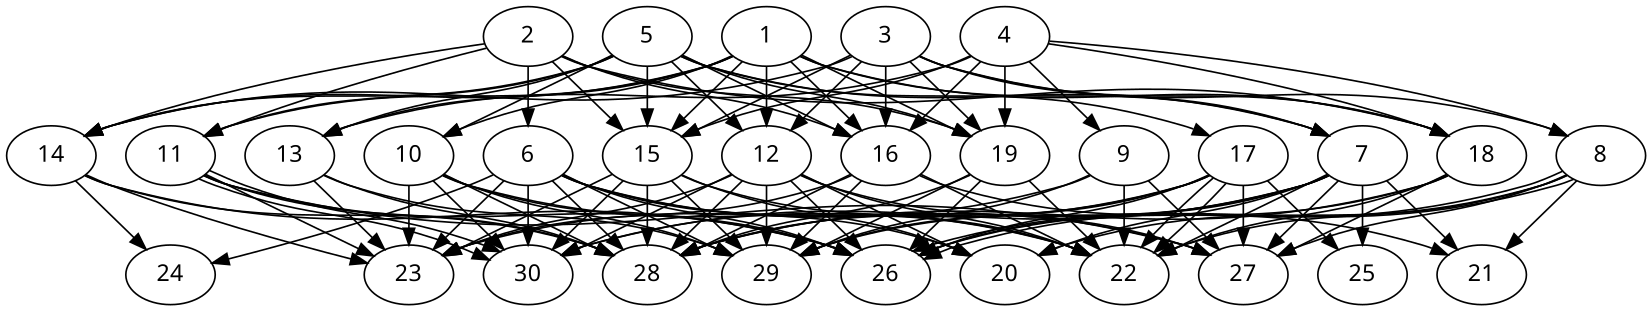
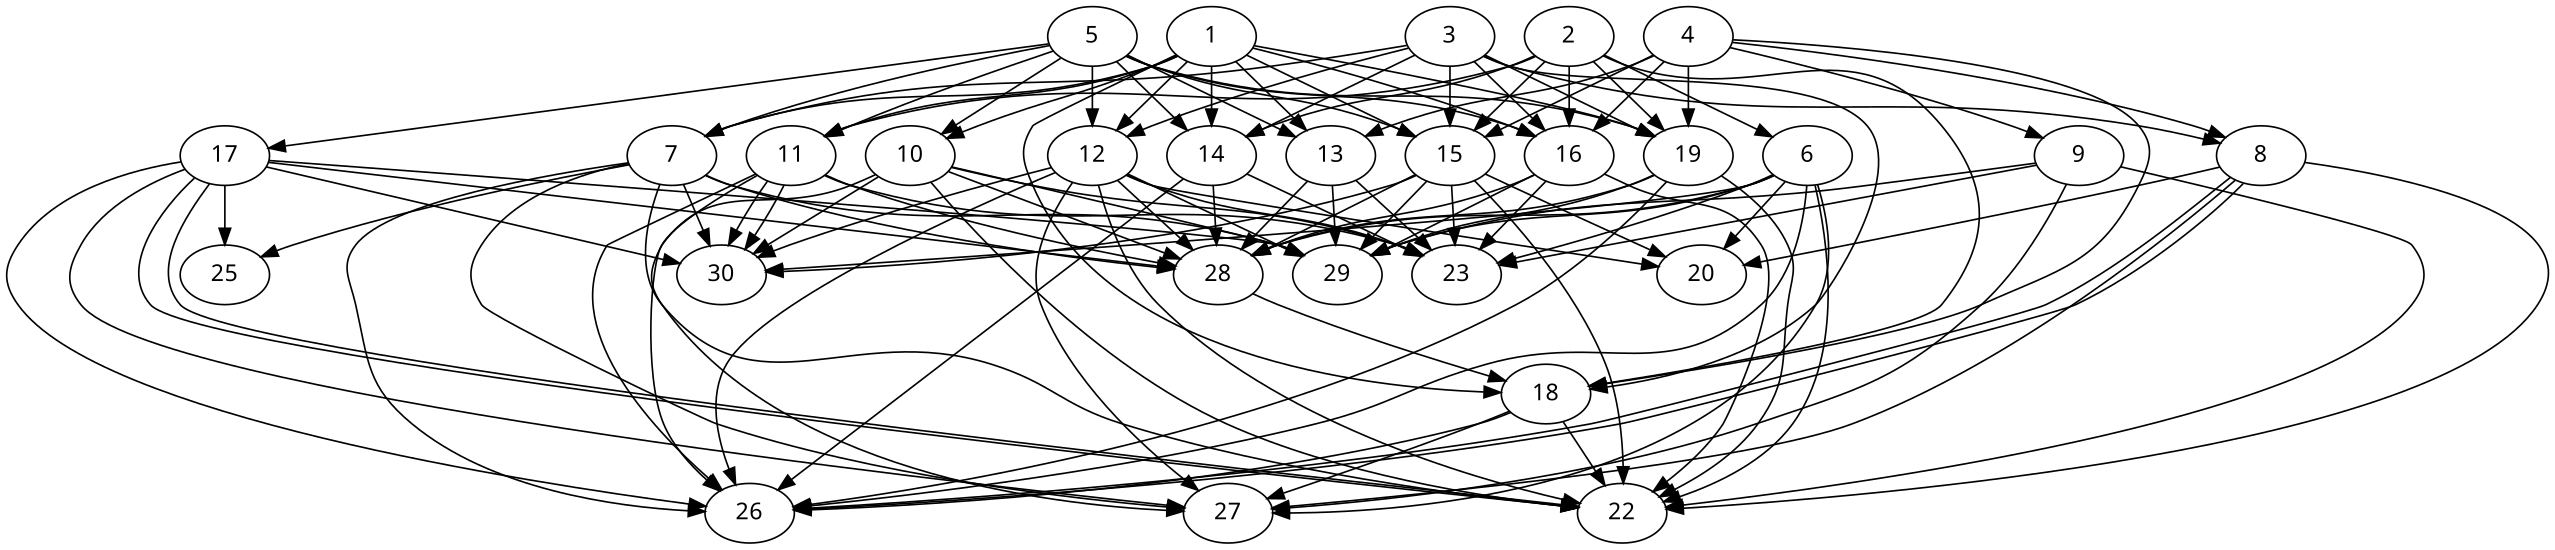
(1192, 214) -> none
(1073, 216) -> (1370, 338)
(171, 275) -> none
(1482, 275) -> none
